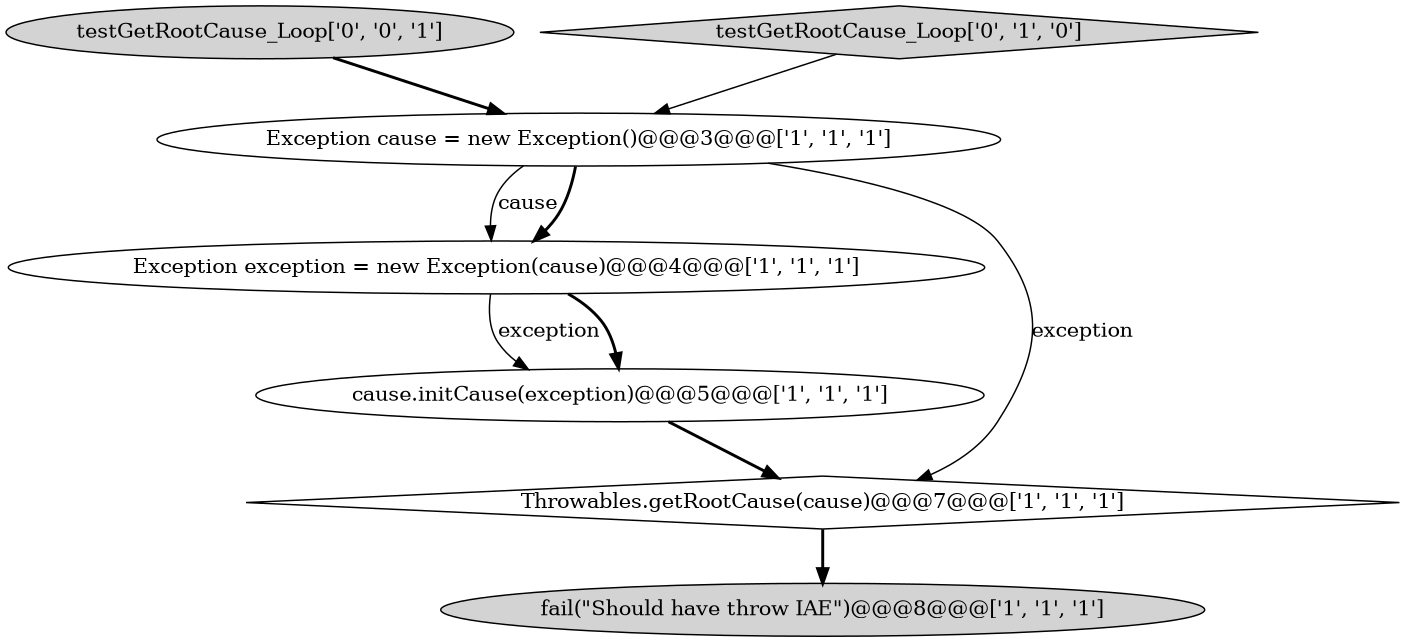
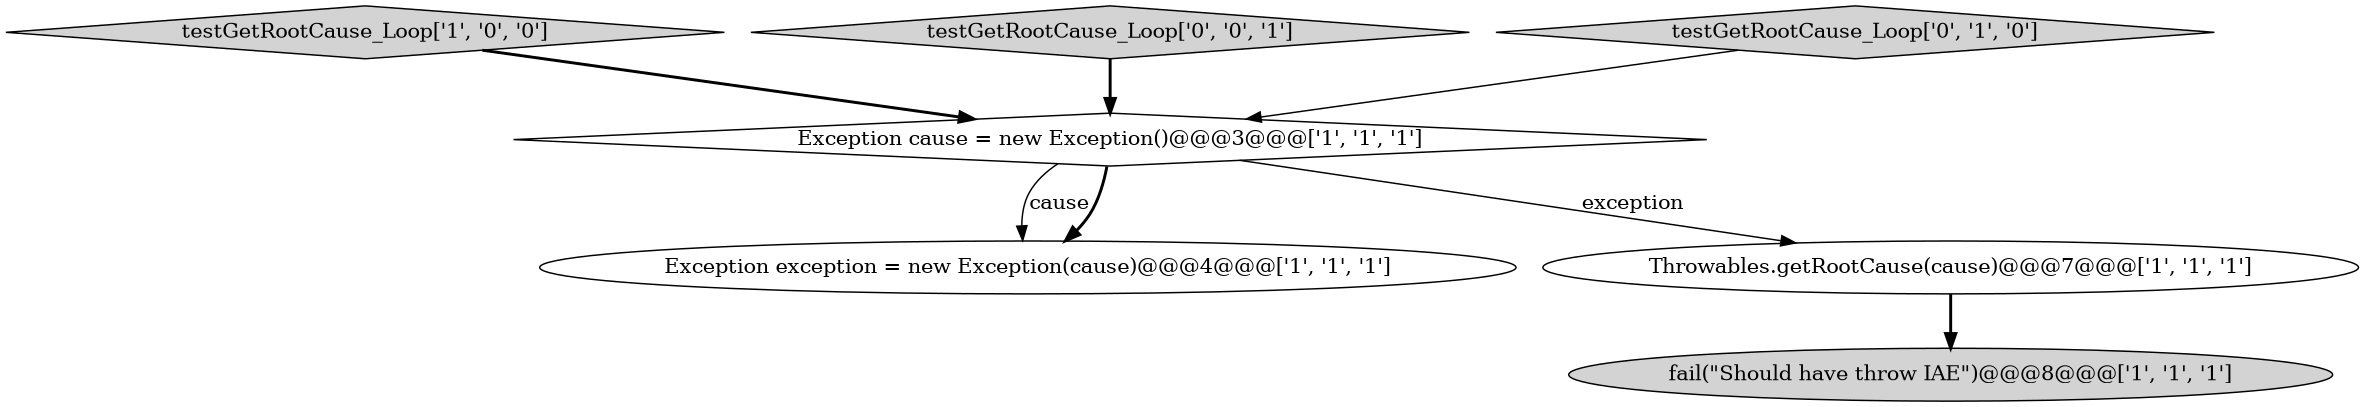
(260, 32) -> (1110, 32)
none -> (365, 32)
(579, 140) -> (1110, 140)
(620, 395) -> none
(823, 503) -> (1951, 267)
